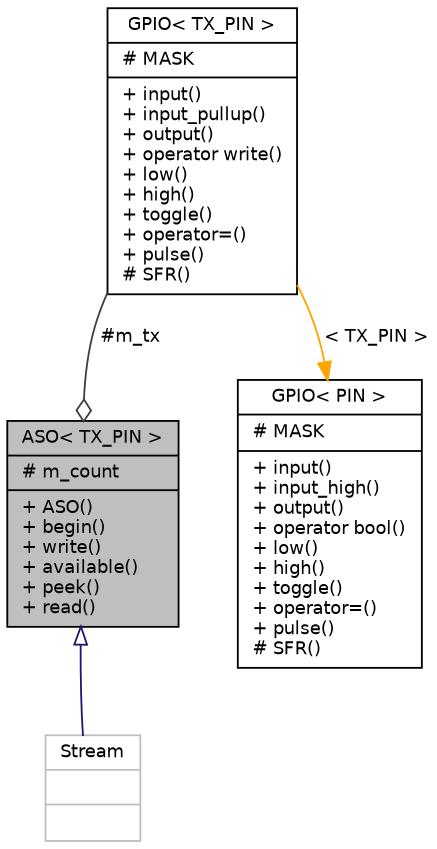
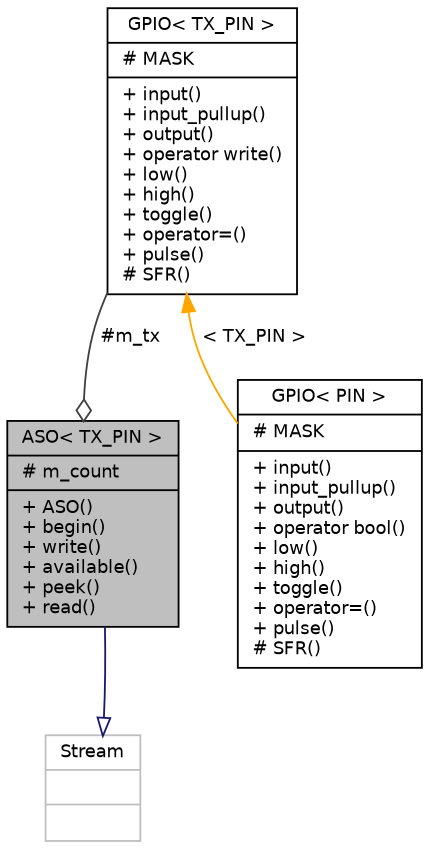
(314, 322) -> (206, 371)
(316, 488) -> (324, 488)
(81, 691) -> (105, 672)
